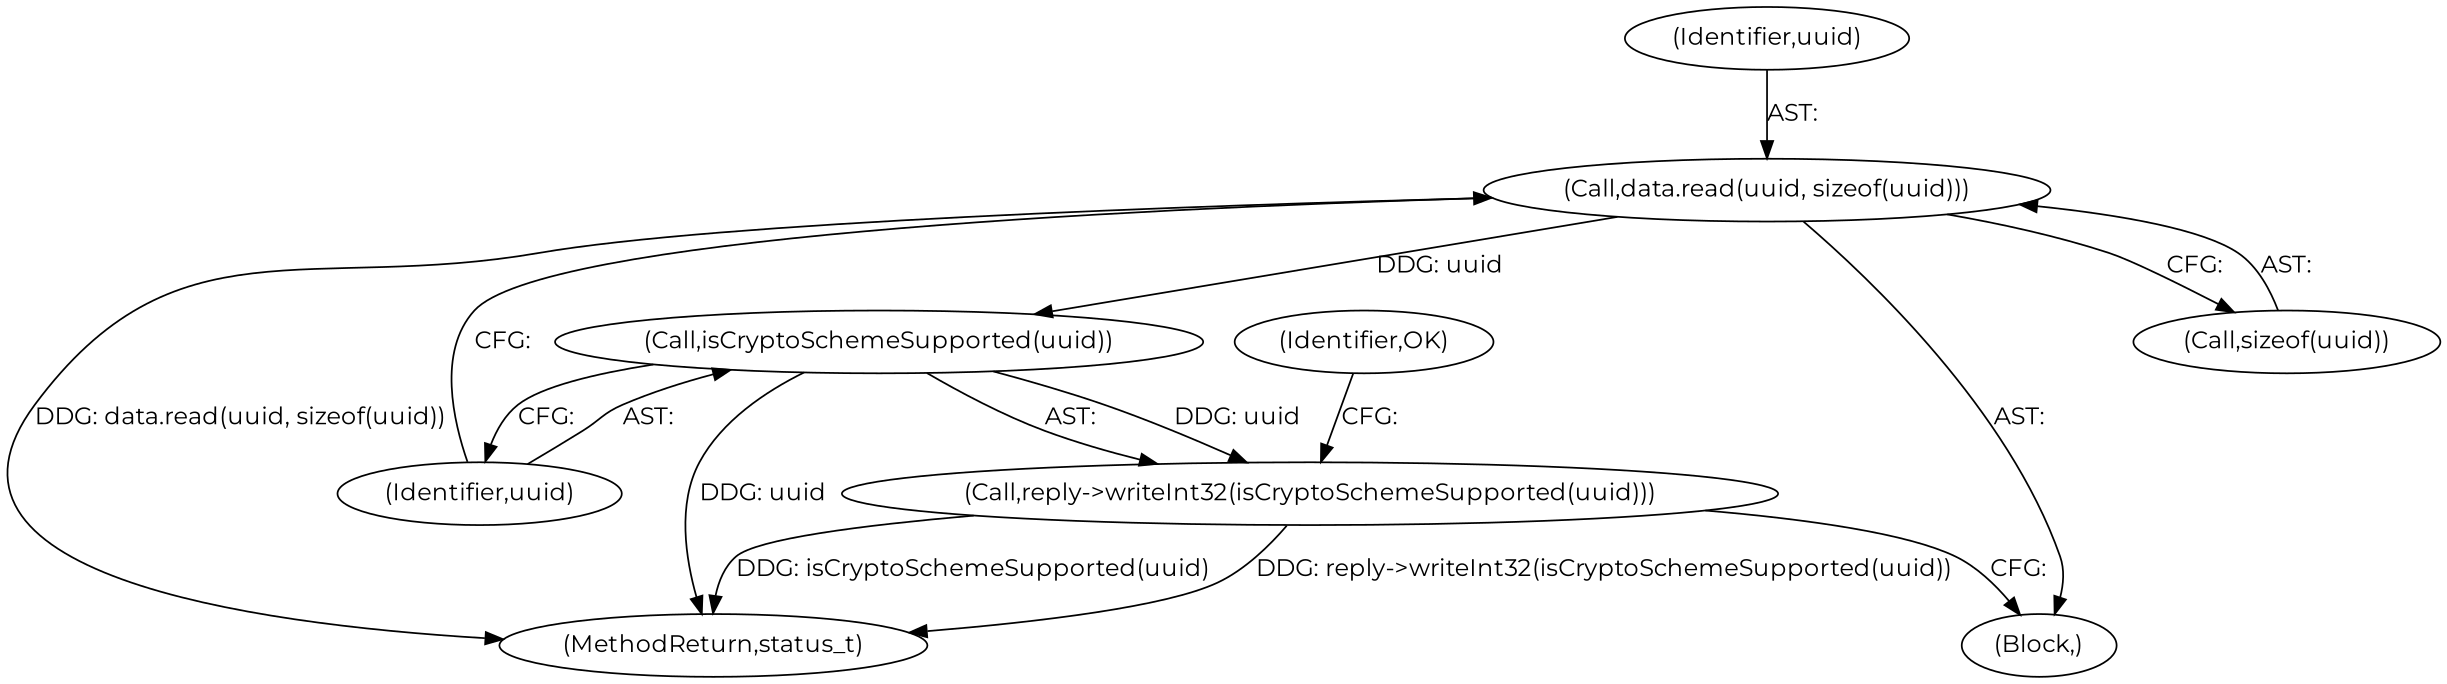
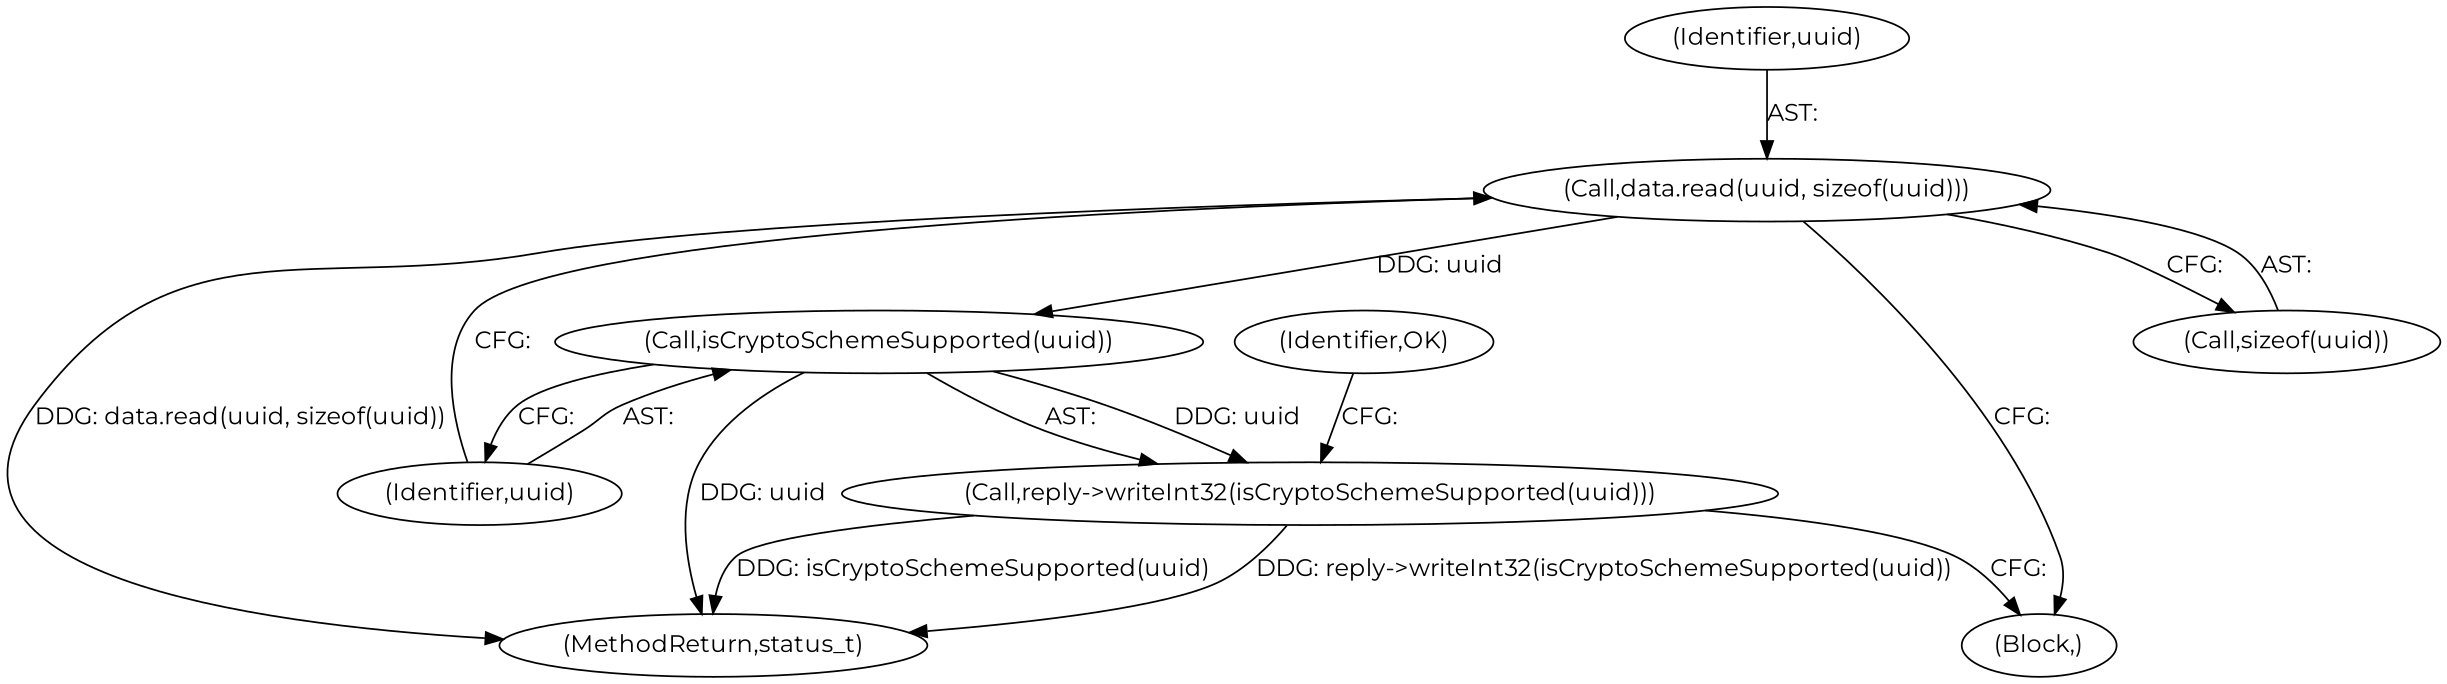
(2024, 418) -> (2026, 418)
